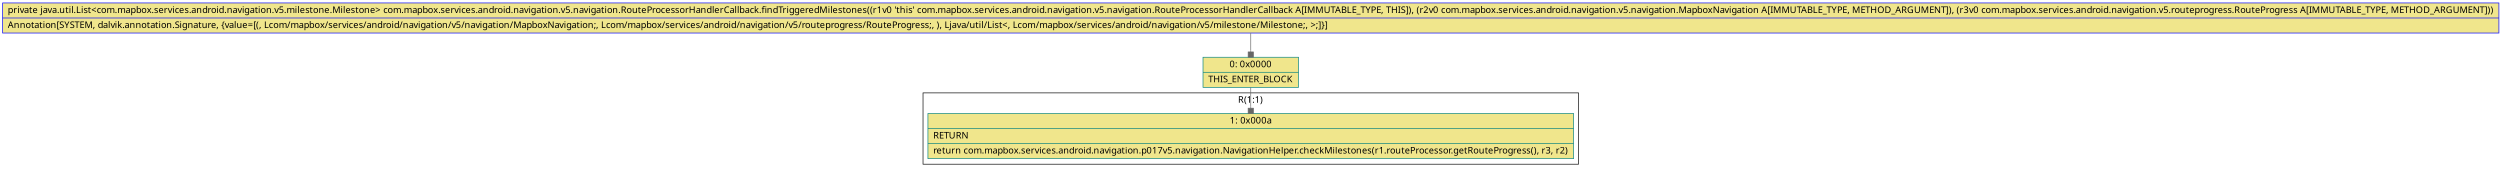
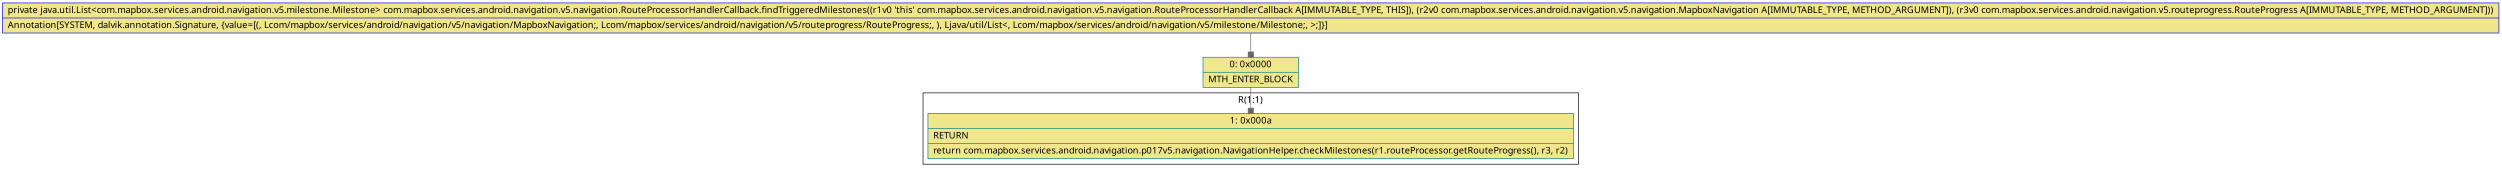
(1251, 79) -> (1251, 79)
